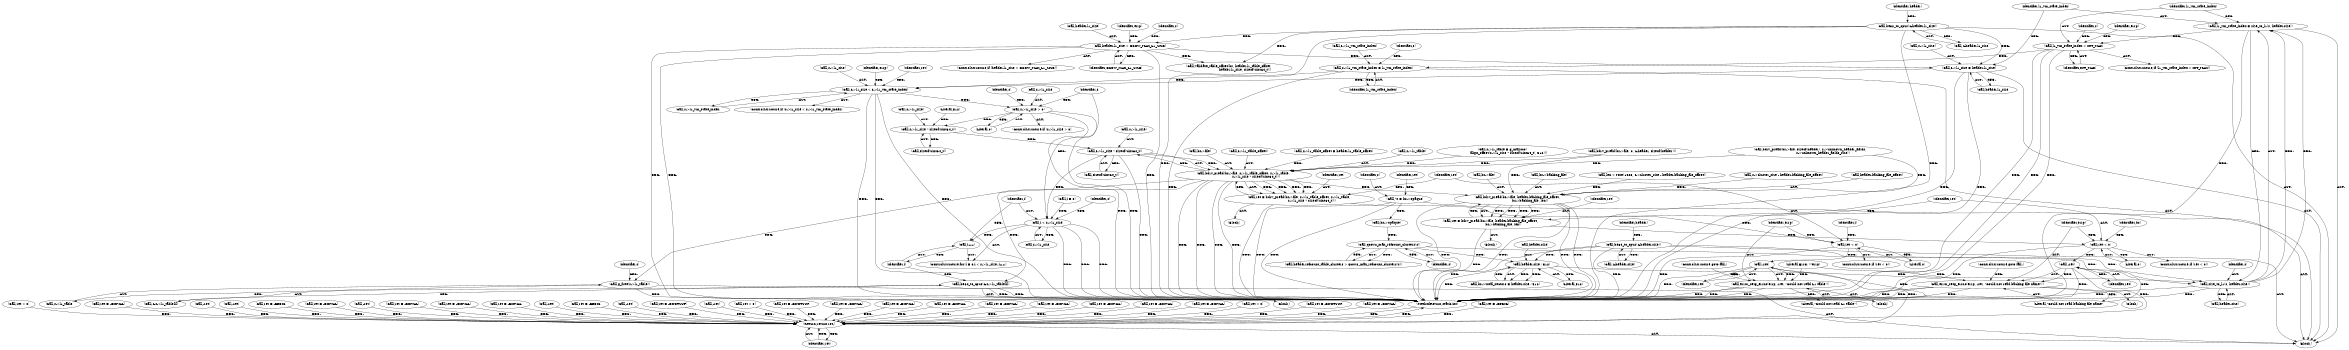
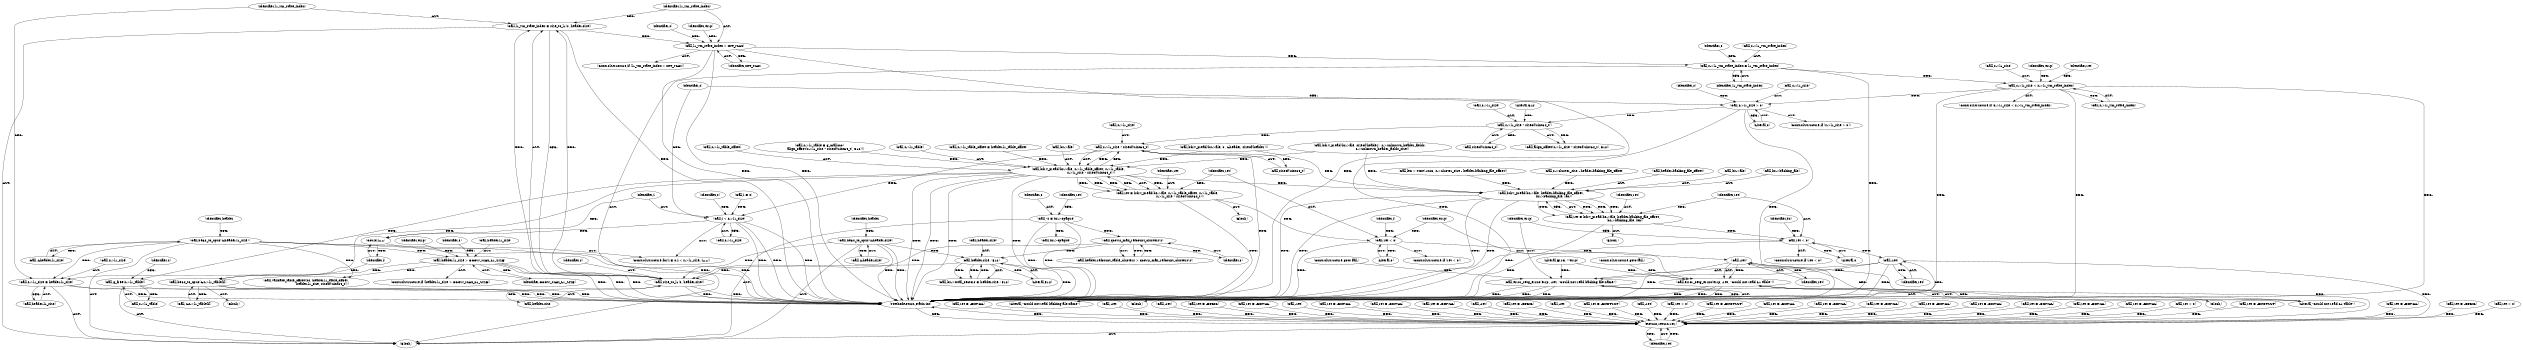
(1425, 77) -> none
none -> (1567, 147)
(1388, 233) -> (1093, 229)
(967, 245) -> (376, 241)
